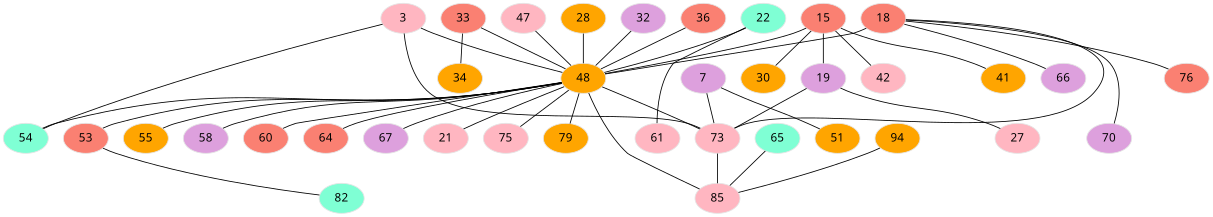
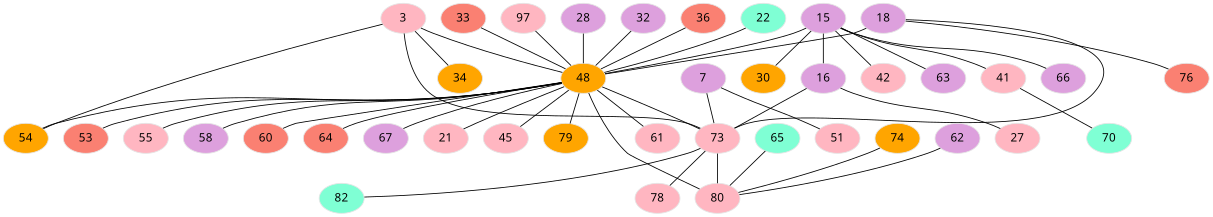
(523, 18) -> (523, 18)
(583, 18) -> (583, 18)
(823, 18) -> (823, 18)
(883, 18) -> (883, 18)
(976, 44) -> (943, 48)
(462, 49) -> (432, 48)
(1105, 60) -> (1054, 107)
(668, 71) -> (620, 108)
(823, 78) -> (823, 78)
none -> (943, 78)
(1003, 78) -> (1003, 78)
(26, 138) -> (26, 138)
(146, 138) -> (146, 138)
(506, 138) -> (506, 138)
(838, 138) -> (838, 138)
(898, 138) -> (898, 138)
none -> (958, 138)
(1109, 138) -> (1109, 138)
(210, 177) -> (534, 184)
none -> (658, 198)
(718, 198) -> (718, 198)
